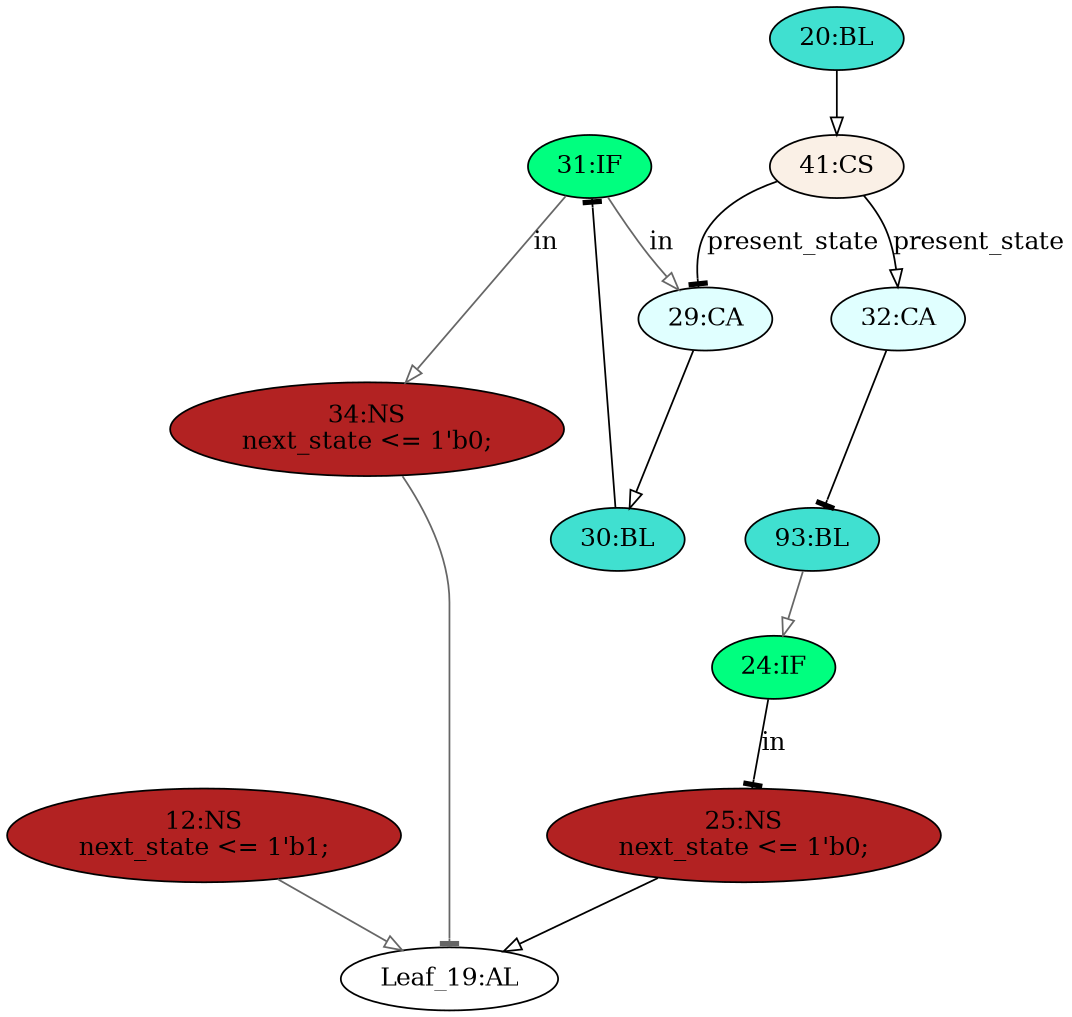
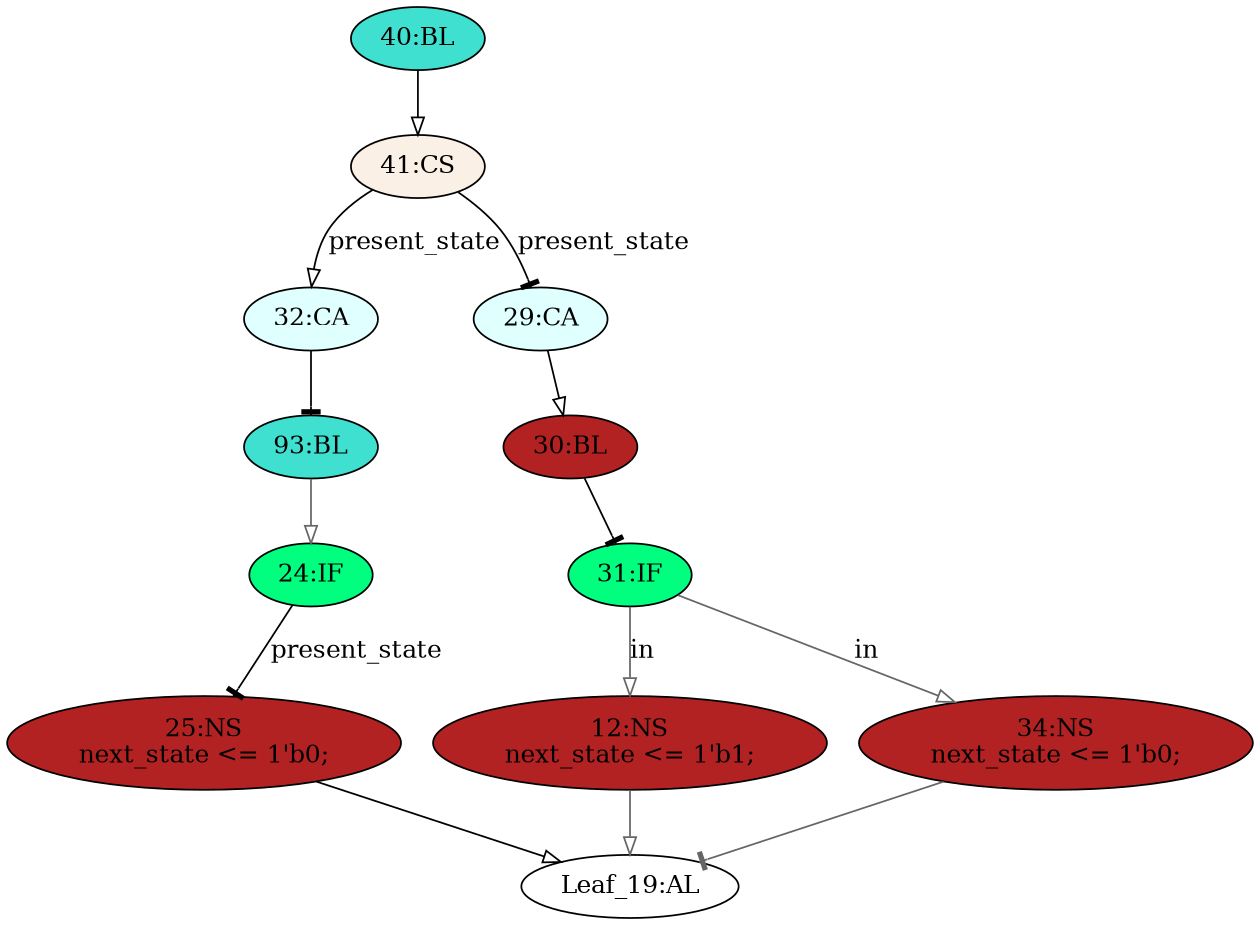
(837, 39) -> (418, 39)
(636, 238) -> (630, 642)
(618, 539) -> (570, 447)
(774, 744) -> (357, 651)
